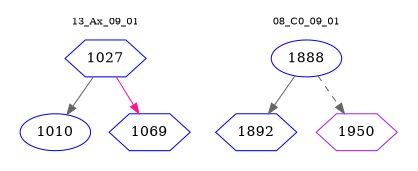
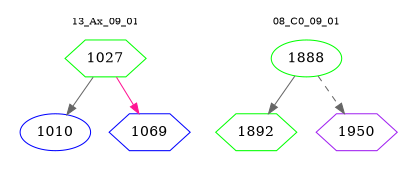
(106, 58) -> (106, 58)
(306, 58) -> (306, 58)
(256, 132) -> (256, 132)
